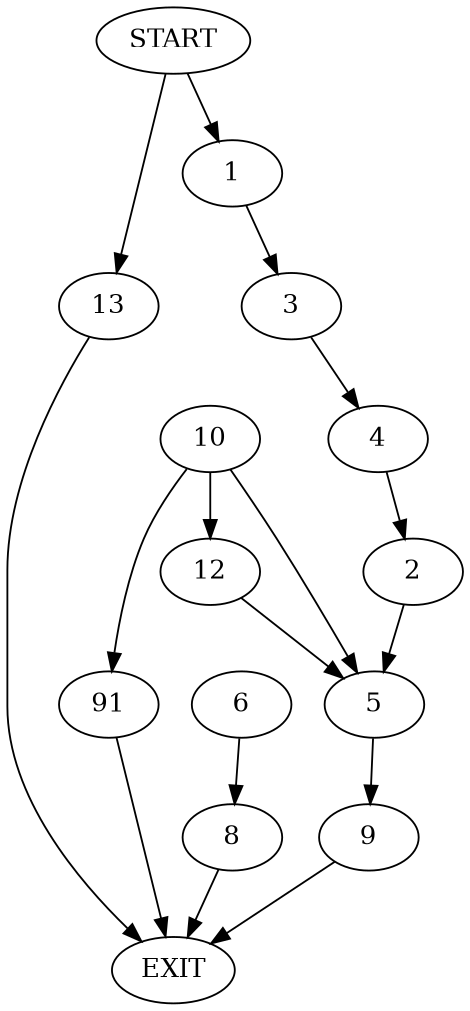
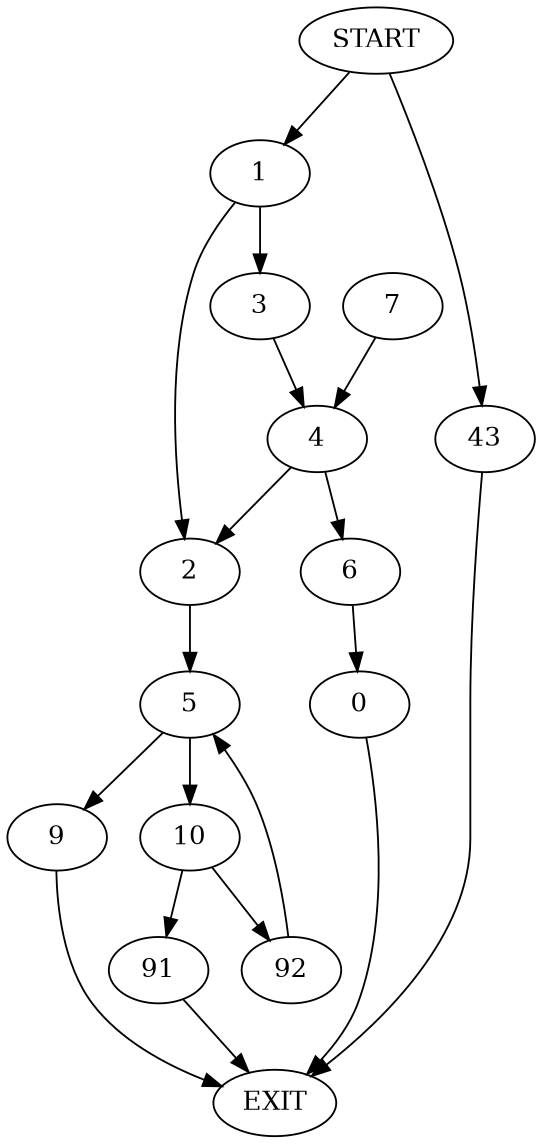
(109, 306) -> (485, 439)
none -> (393, 306)
none -> (178, 355)
none -> (332, 496)
(291, 562) -> (190, 762)
(210, 572) -> (291, 970)
(232, 837) -> (360, 705)
